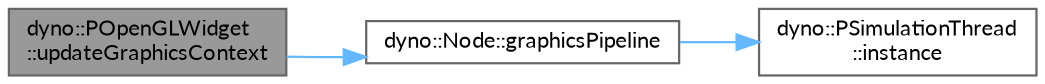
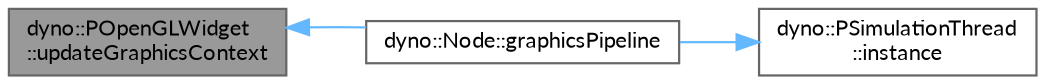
(315, 57) -> (338, 27)
